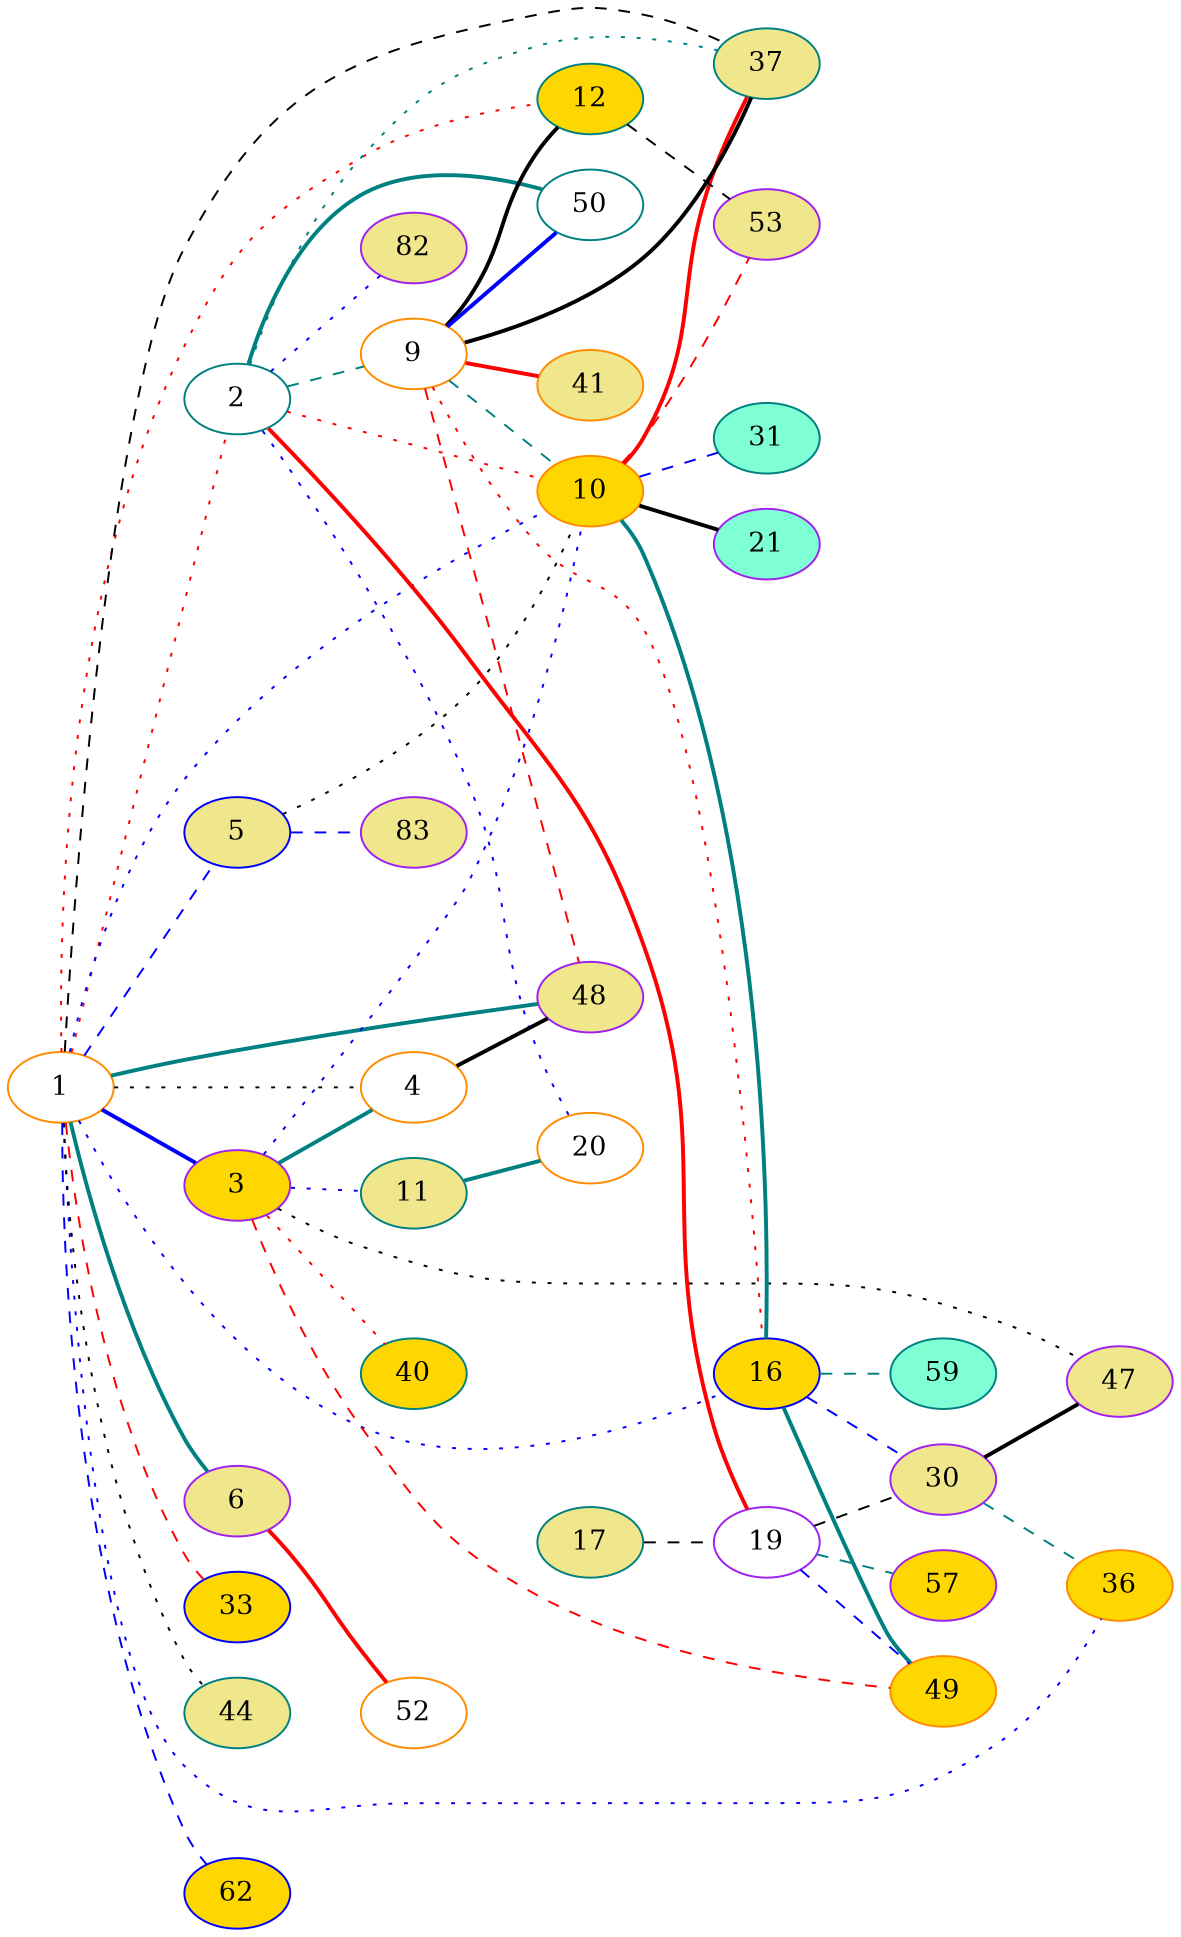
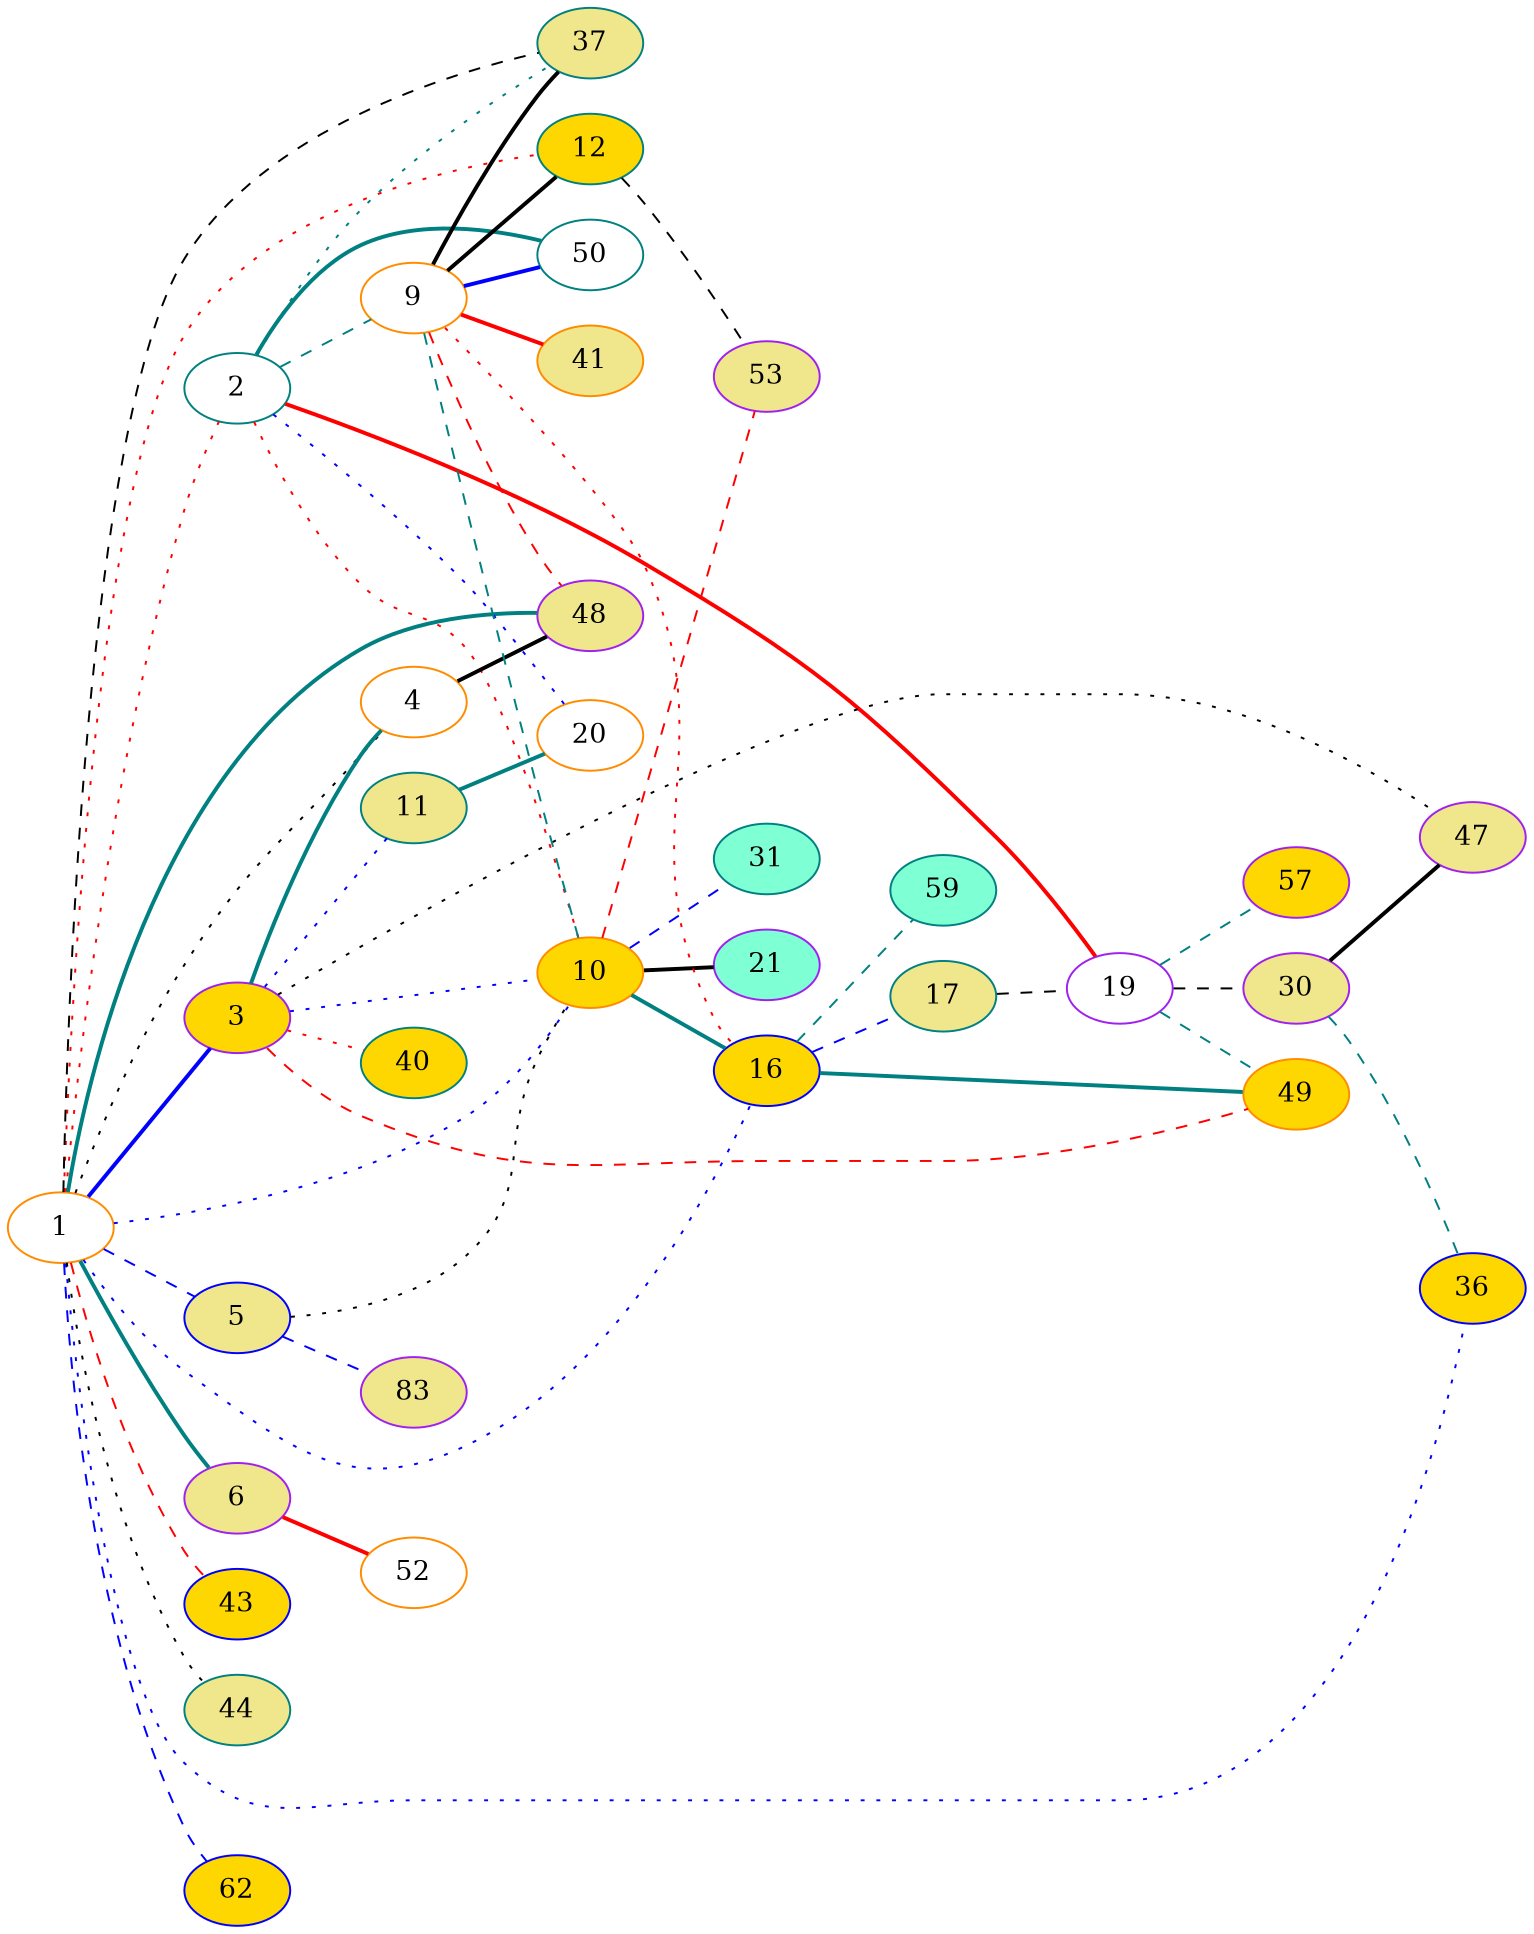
(414, 248) -> none
(688, 282) -> none
(855, 1427) -> (855, 1034)
(1120, 1585) -> (1473, 1288)
(237, 1607) -> (237, 1604)
(855, 1617) -> (1208, 1041)
